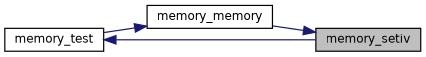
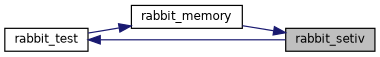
(210, 17) -> (187, 17)
(54, 40) -> (46, 40)
(368, 40) -> (330, 40)
